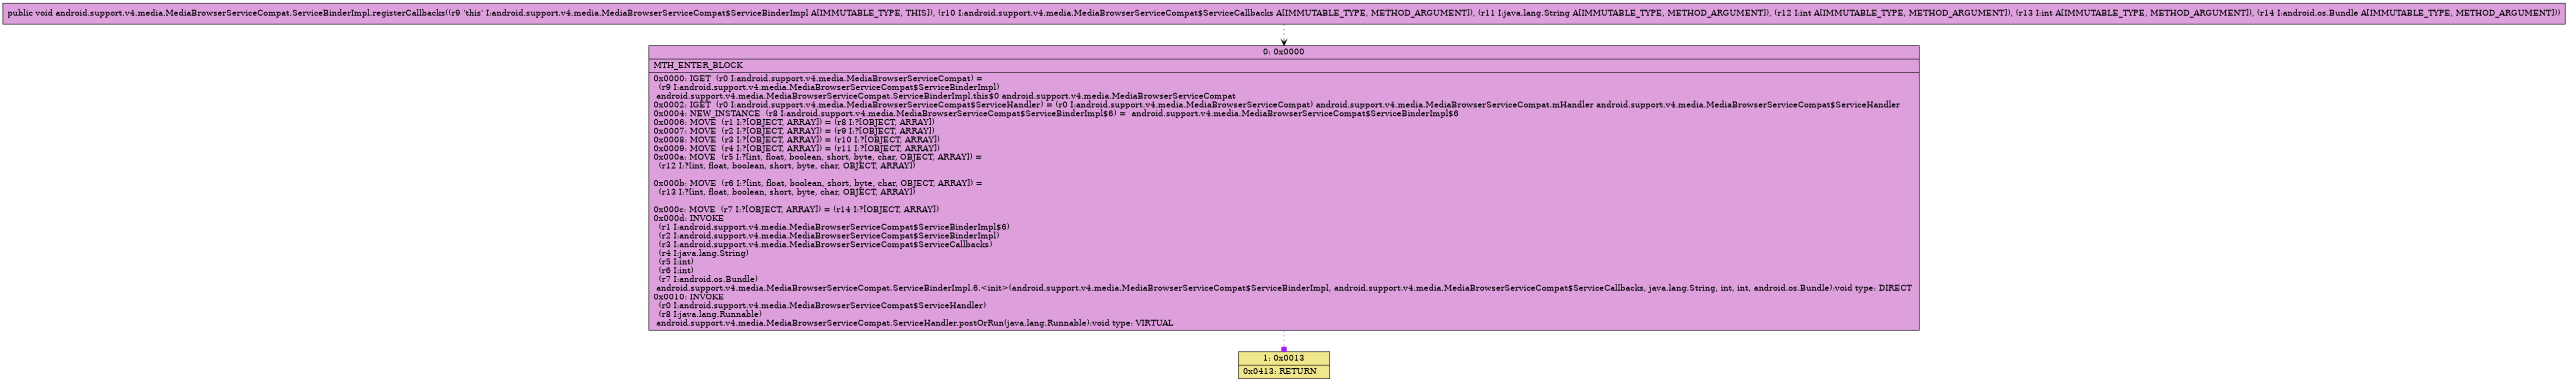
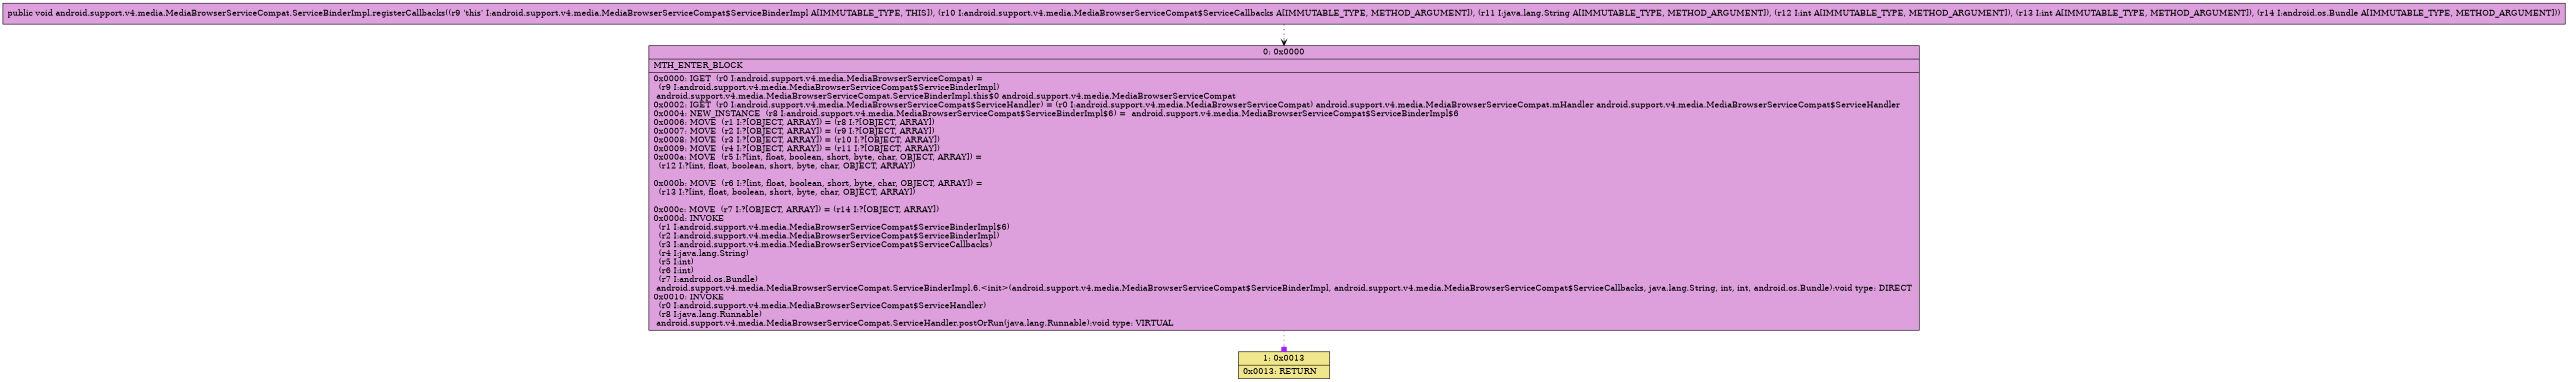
(1284, 372) -> (1284, 372)
